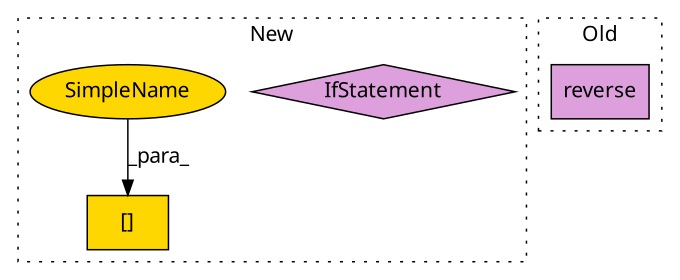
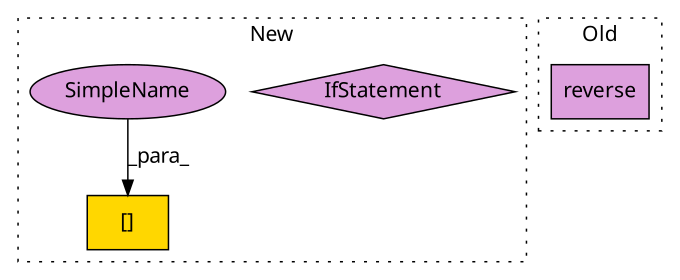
(128, 92) -> (128, 92)
